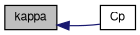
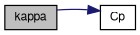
(85, 25) -> (72, 9)
